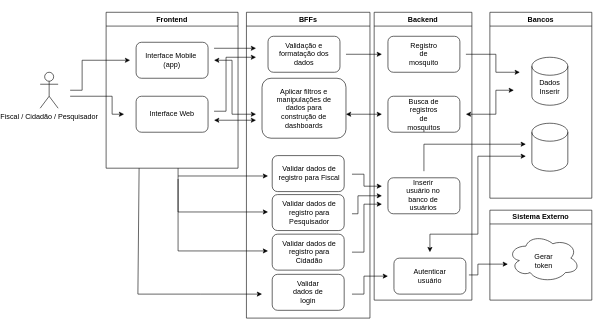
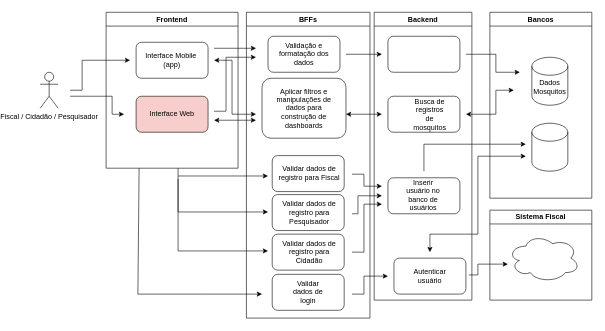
(424, 54) -> none
(550, 87) -> (550, 87)
(172, 114) -> (172, 114)
(424, 114) -> (430, 114)
(541, 218) -> (541, 218)
(544, 261) -> none
